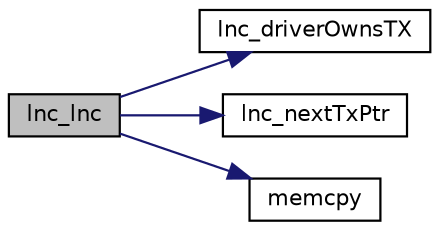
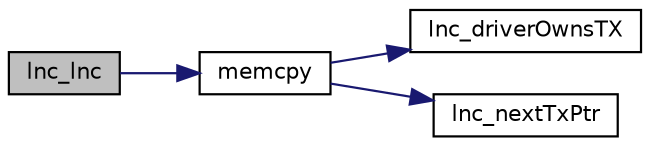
(175, 78) -> (359, 58)
(160, 115) -> (370, 90)
